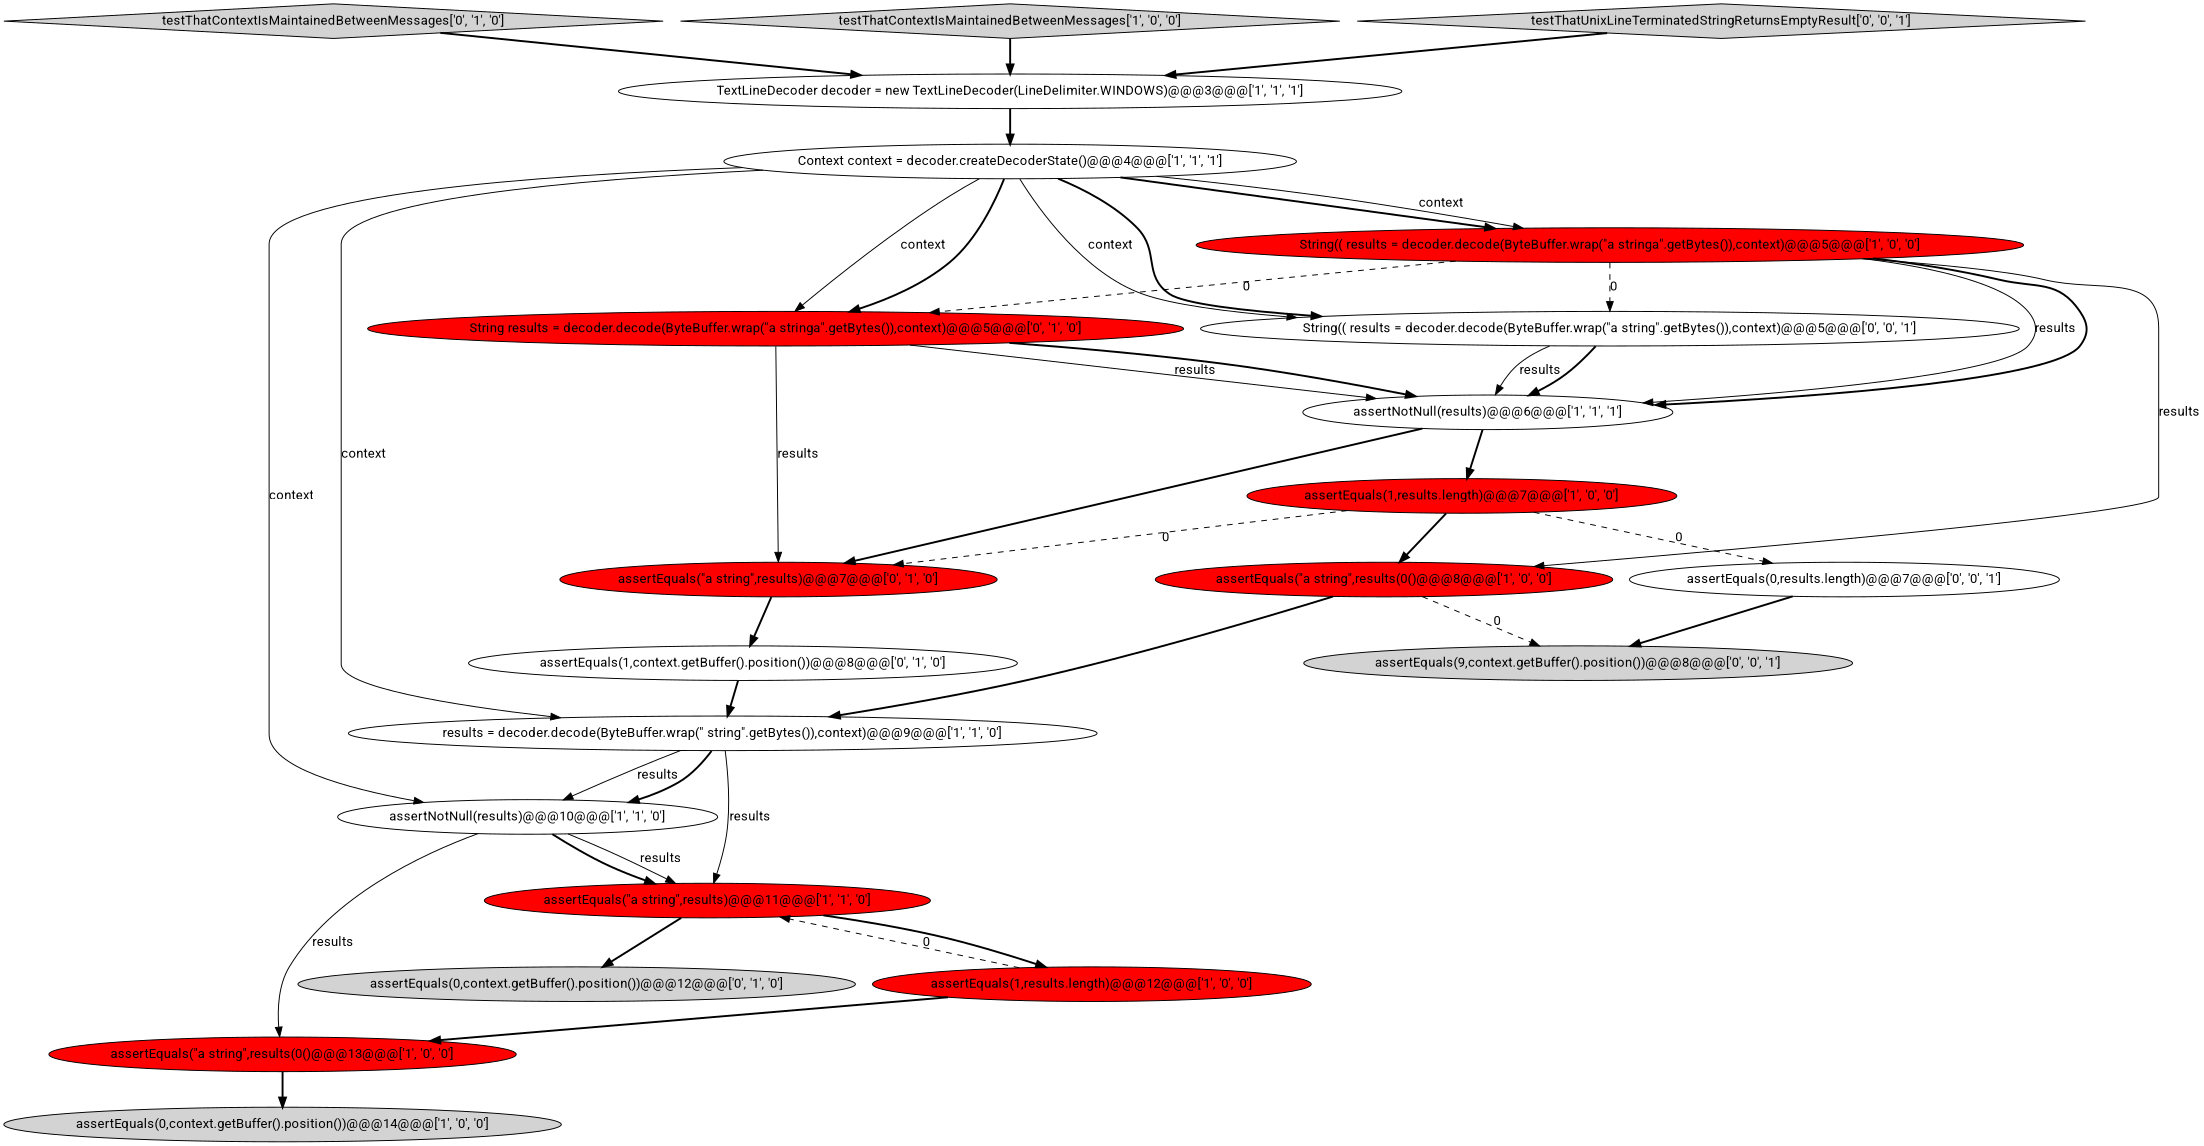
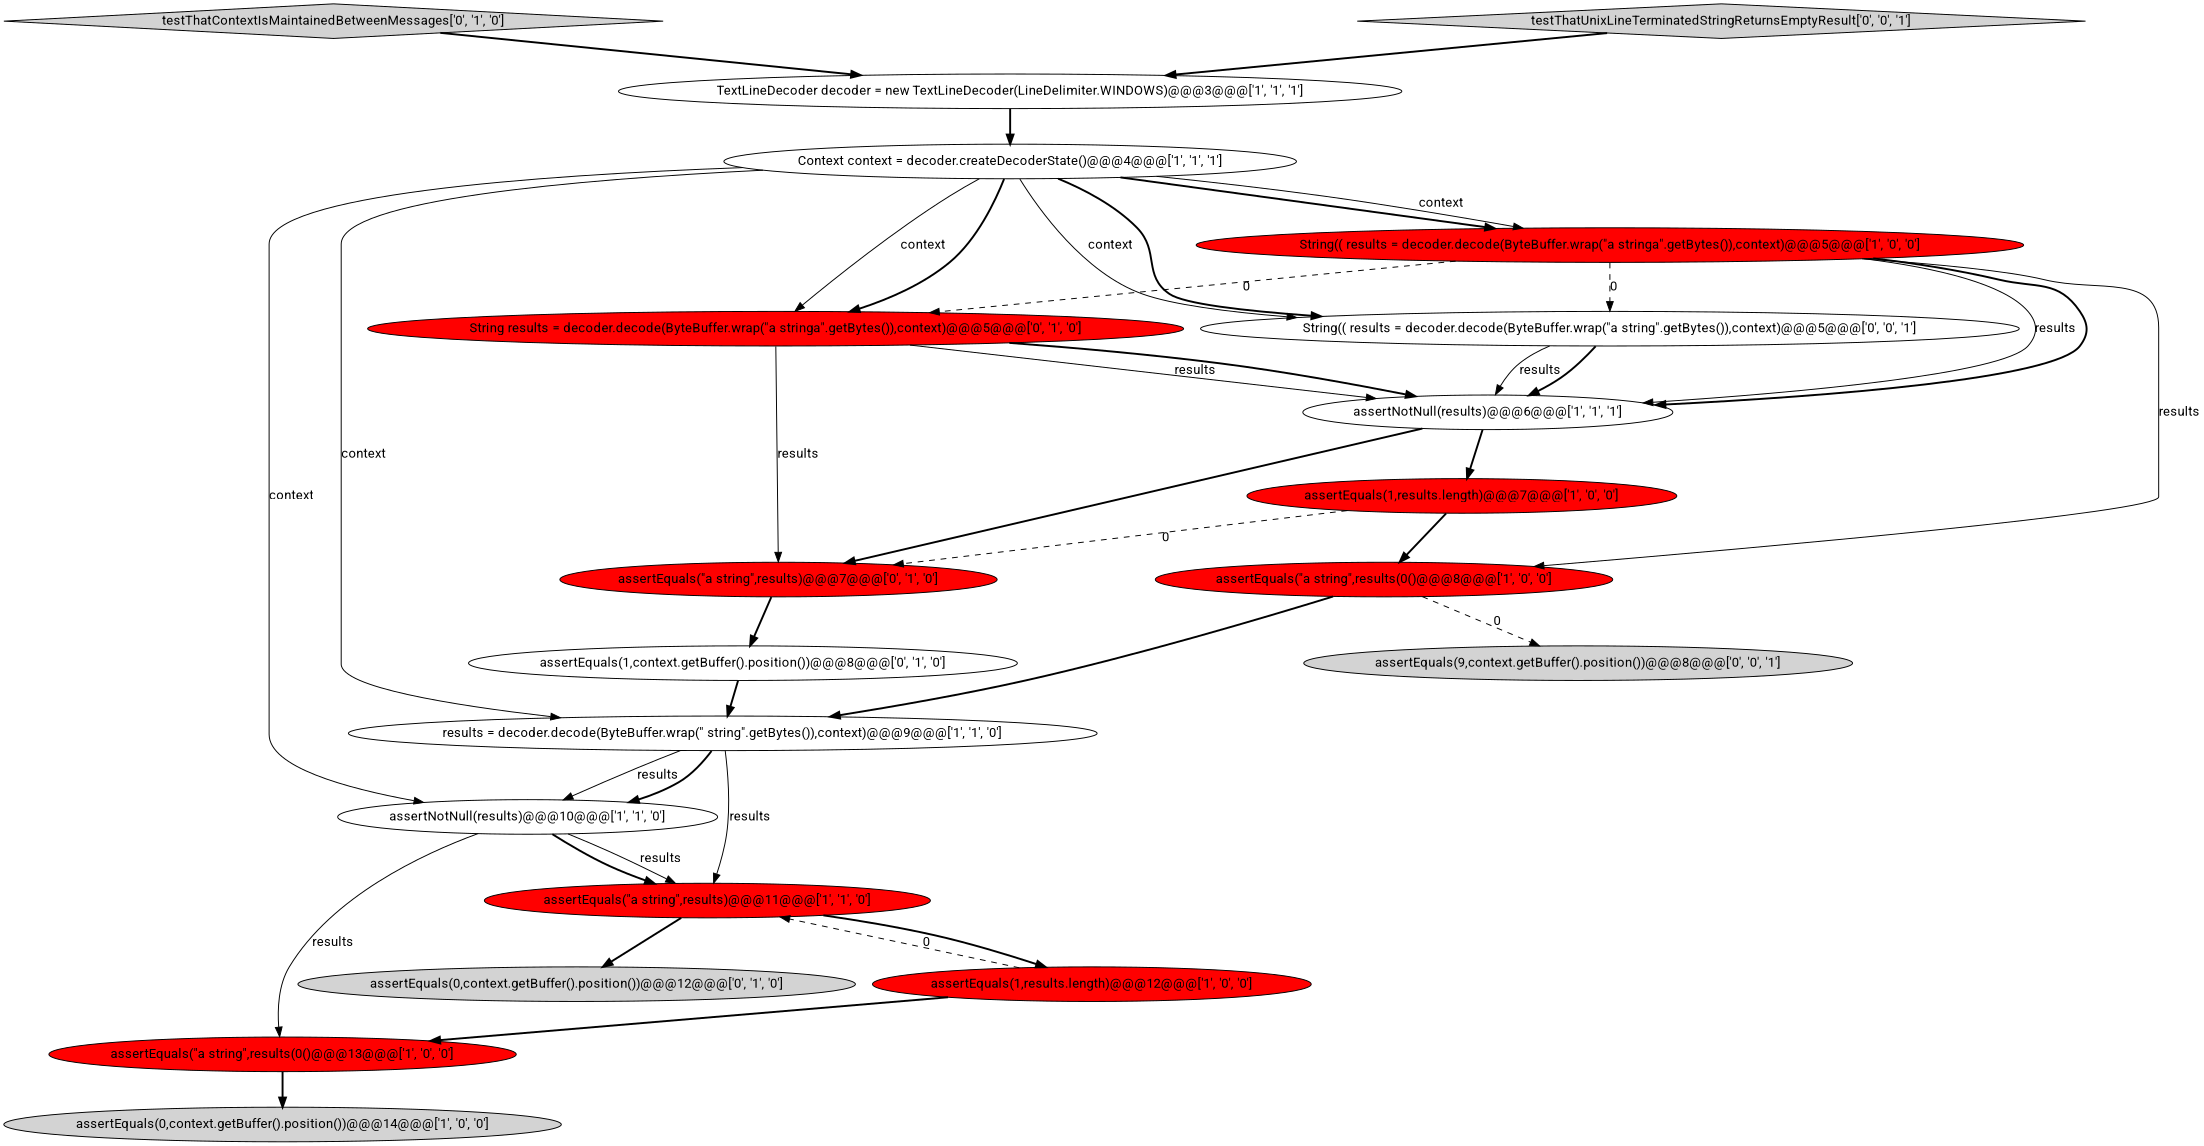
(1010, 21) -> none
(1844, 580) -> none
